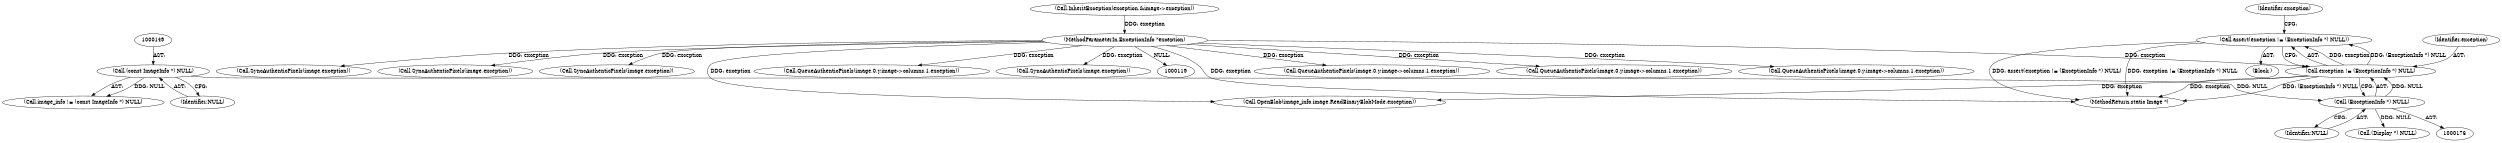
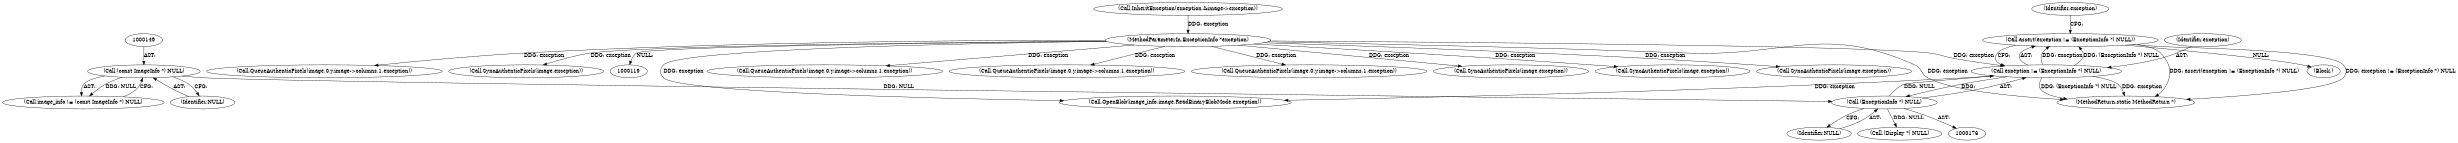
(2270, 56) -> (2262, 56)
(2368, 87) -> (1969, 87)
none -> (134, 91)
(2129, 102) -> (2126, 102)
